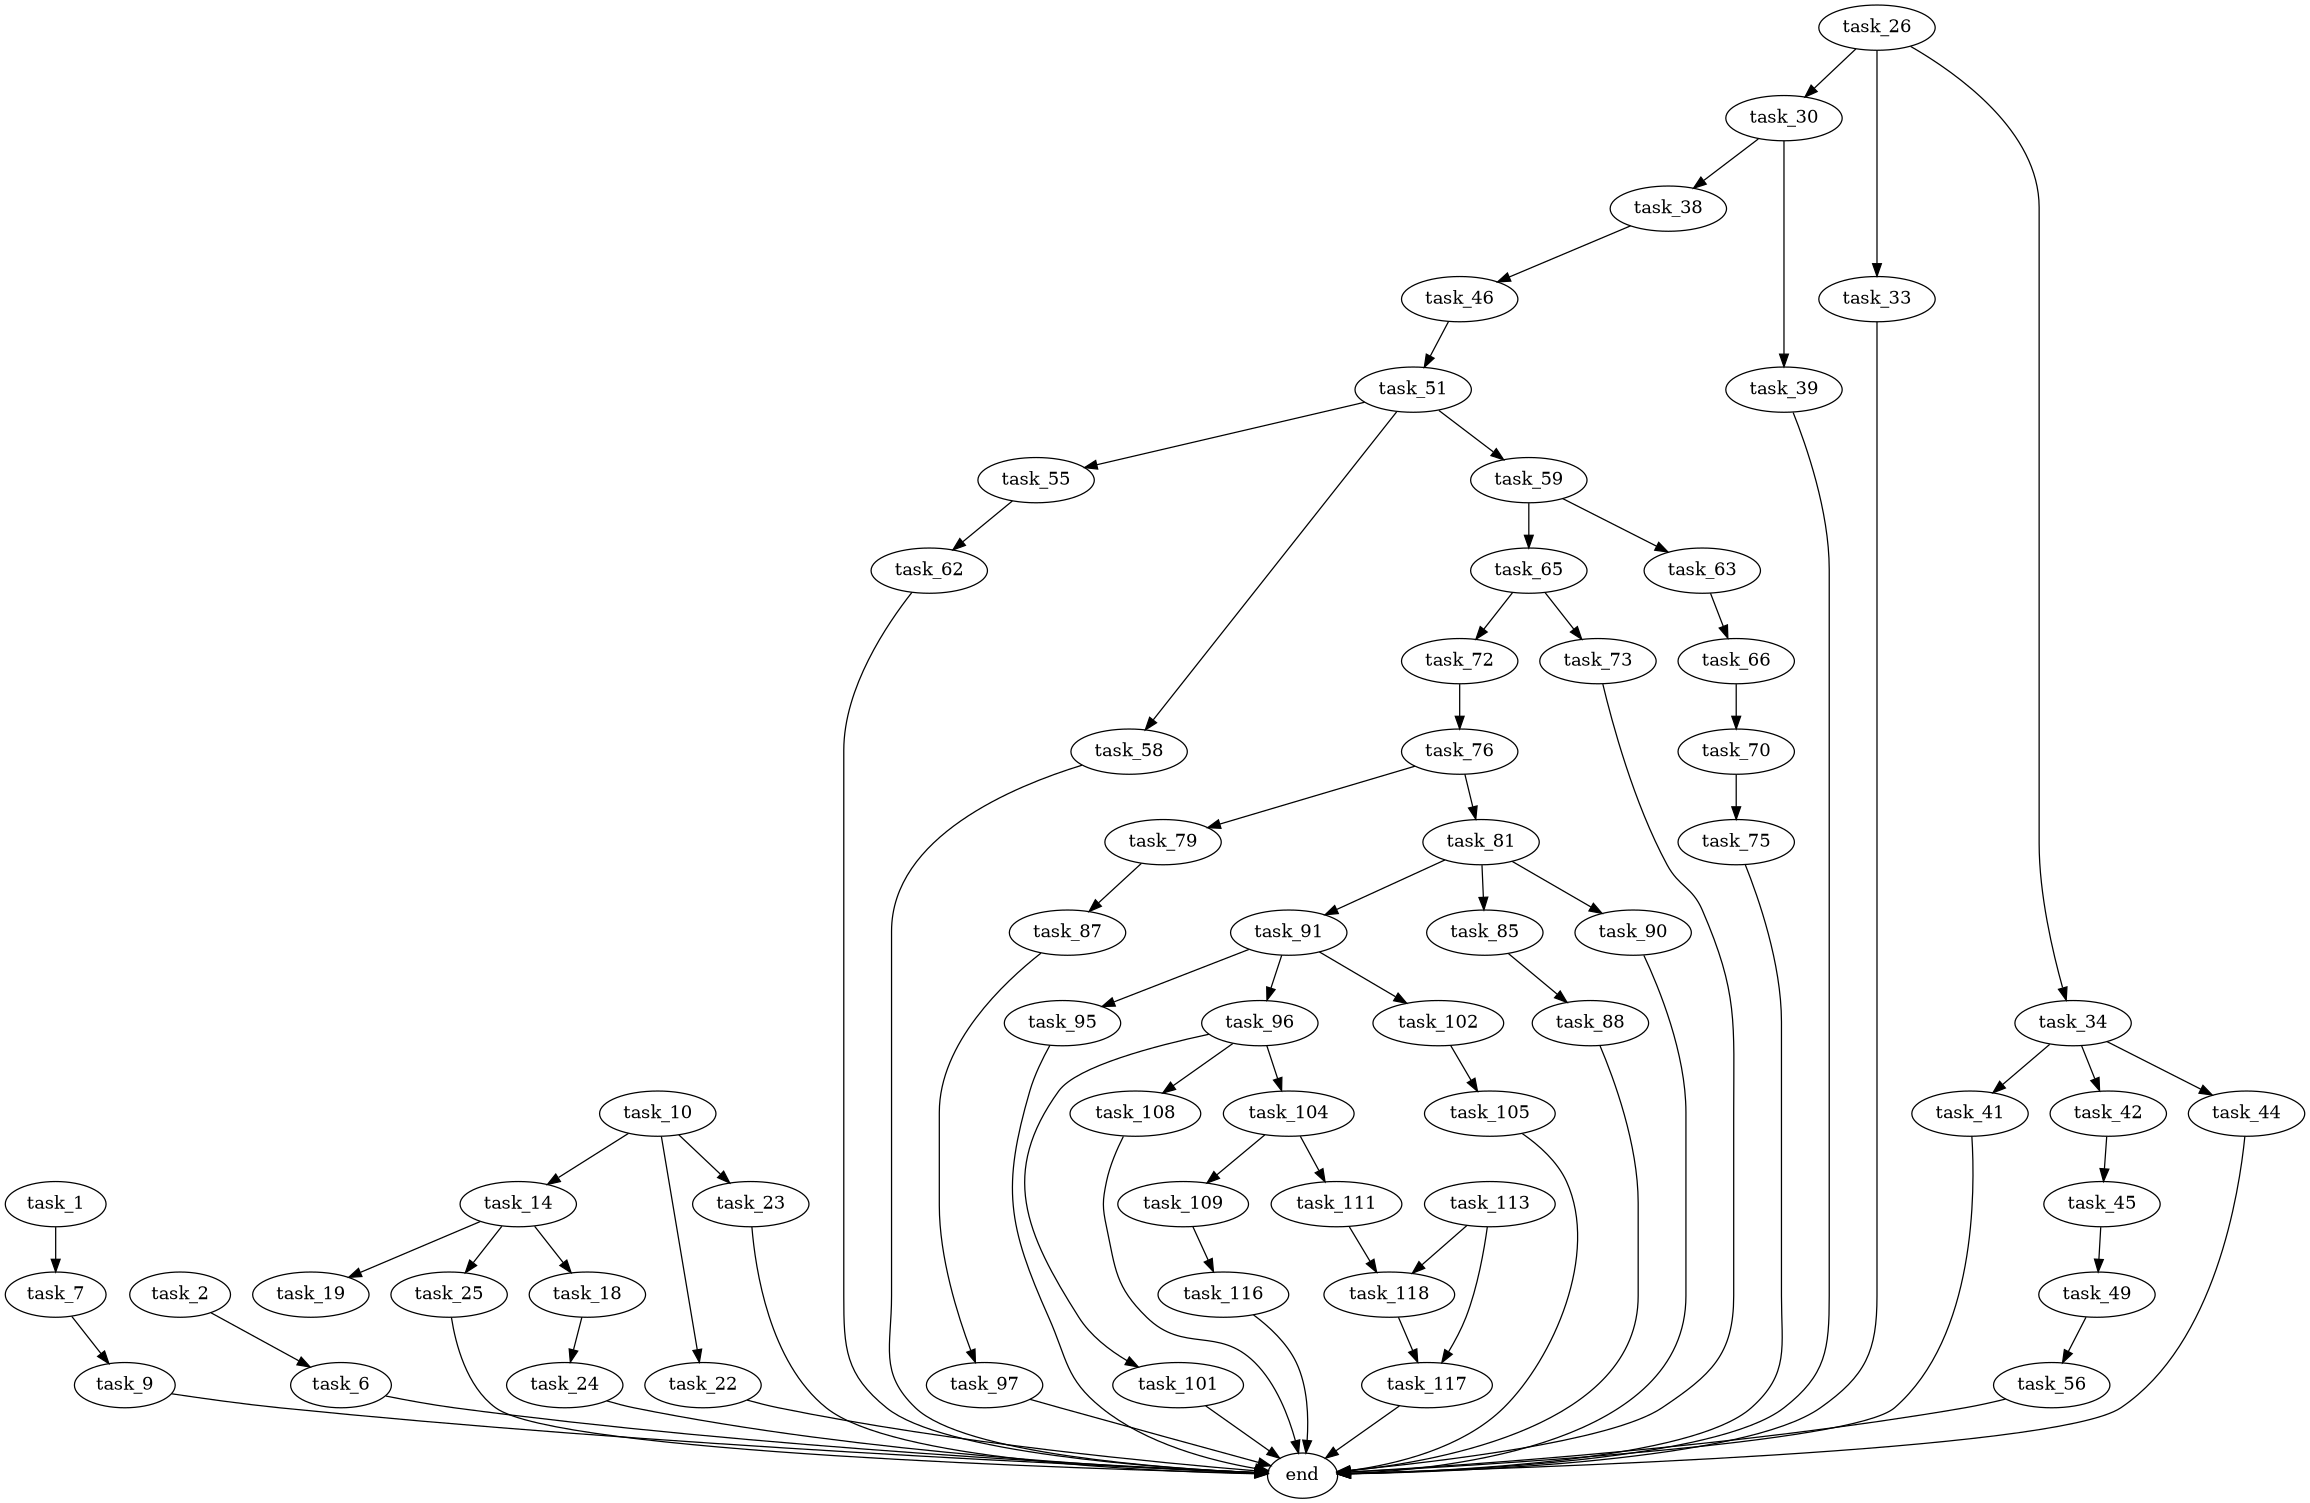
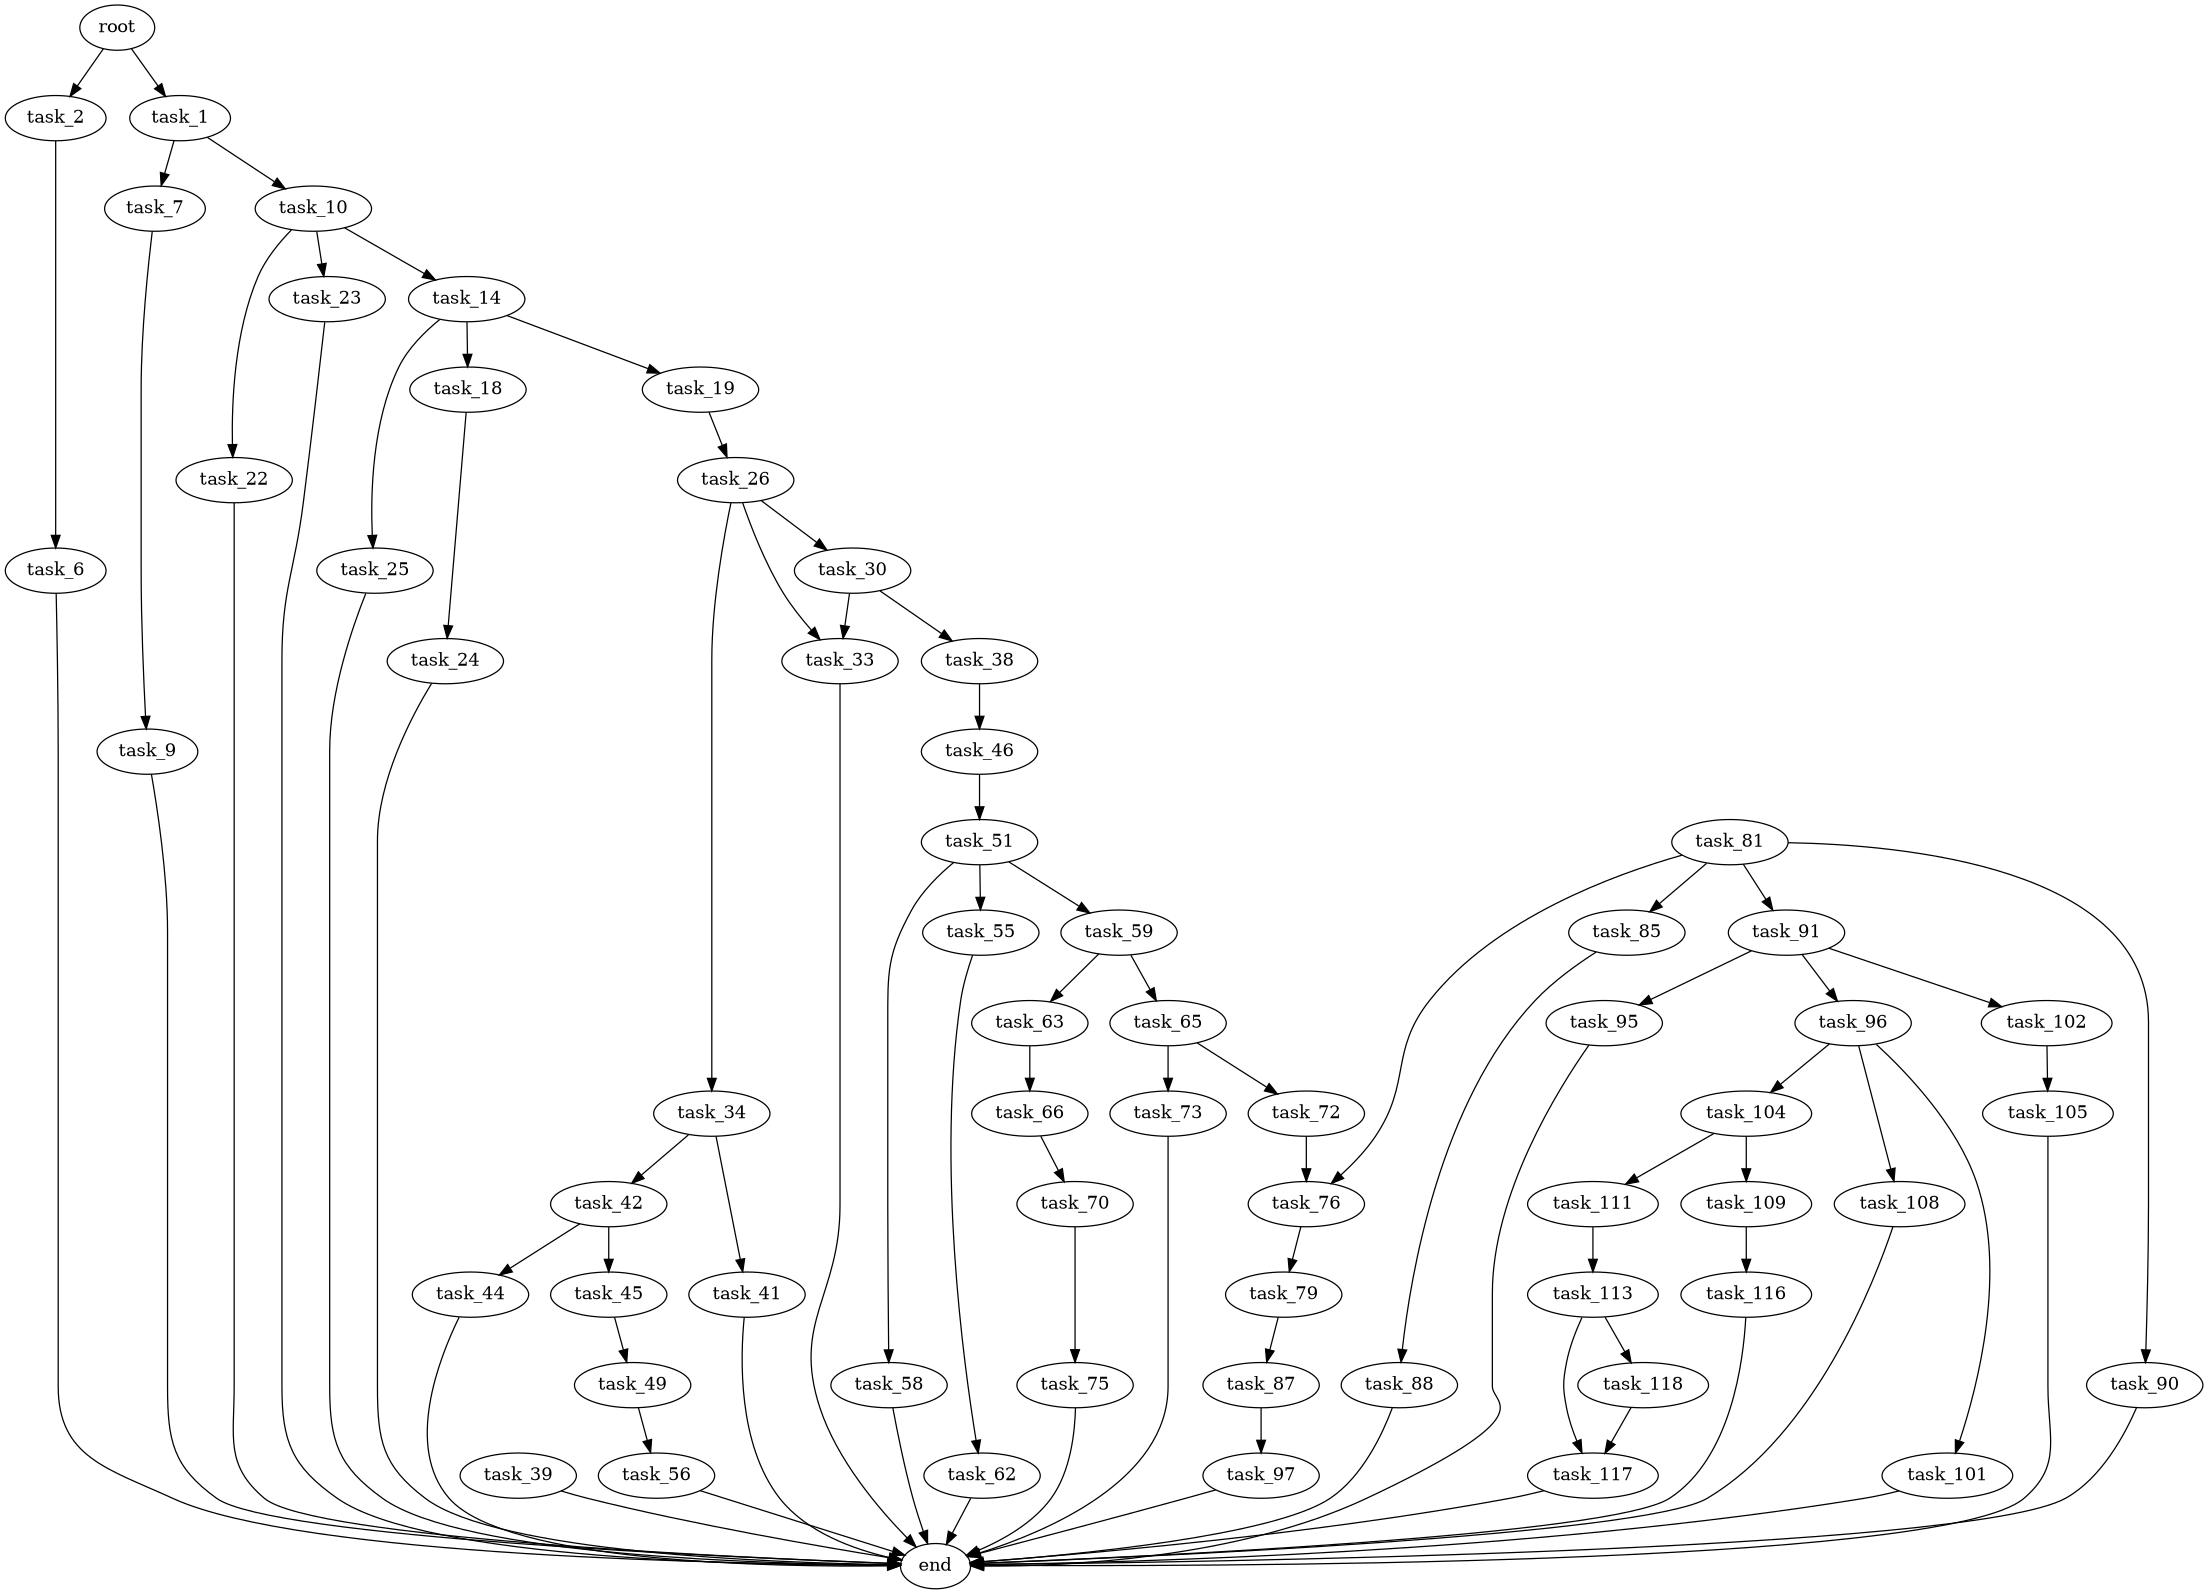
none -> (117, 28)
none -> (241, 160)
(1784, 247) -> (847, 610)
none -> (716, 429)
(1469, 791) -> (1463, 966)
(2154, 1065) -> (545, 1246)
(1360, 1244) -> (1593, 1243)
